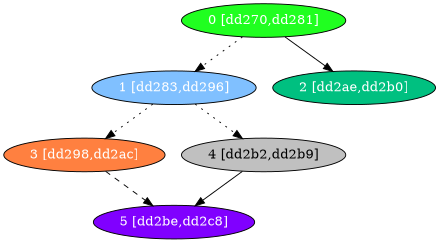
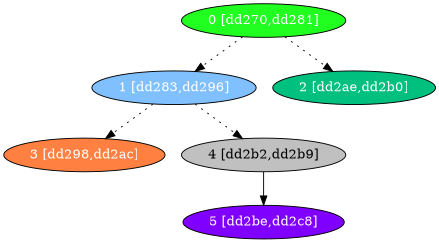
(305, 51) -> (305, 51)
(125, 186) -> none
